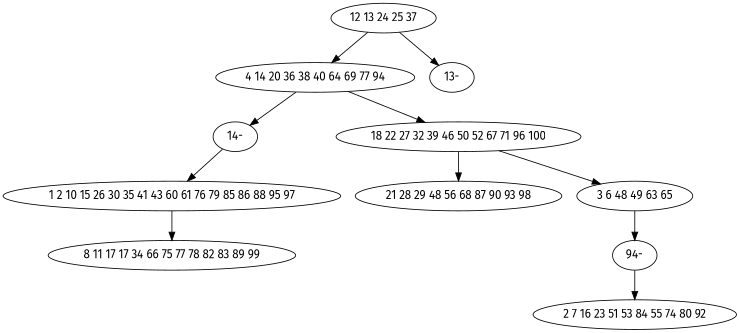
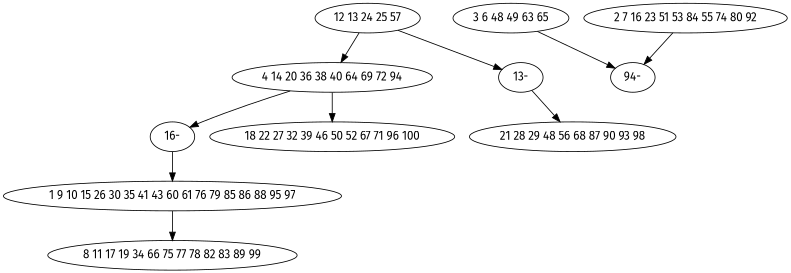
(384, 18) -> (368, 18)
(315, 77) -> (332, 77)
(235, 137) -> (172, 137)
(459, 162) -> (543, 103)
(546, 166) -> none
(172, 196) -> (172, 196)
(172, 255) -> (172, 255)
(635, 281) -> (661, 46)
